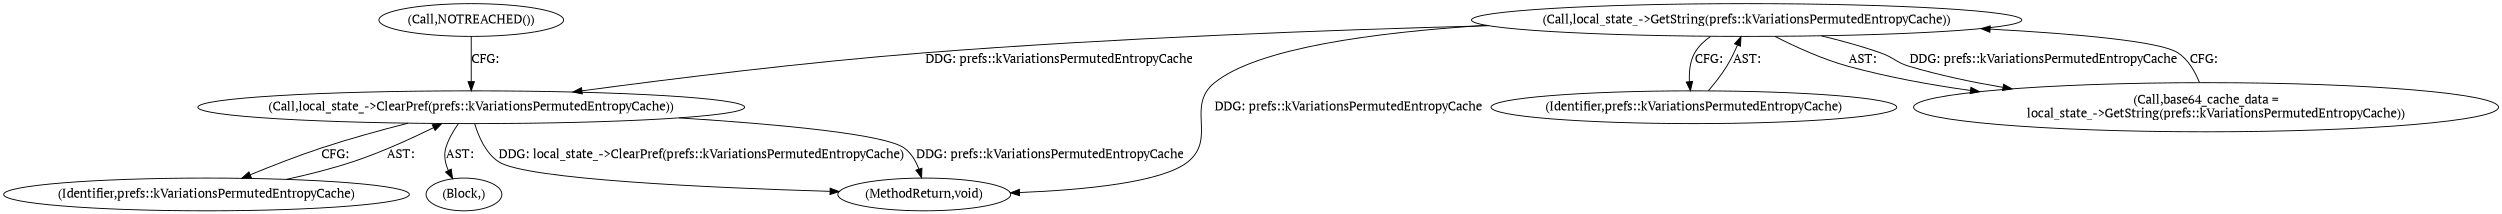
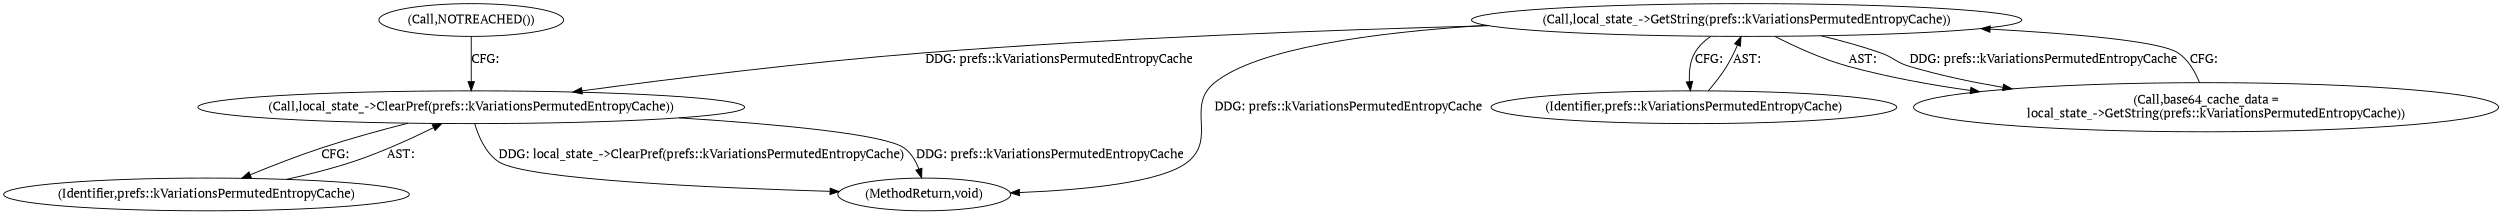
(464, 194) -> none
